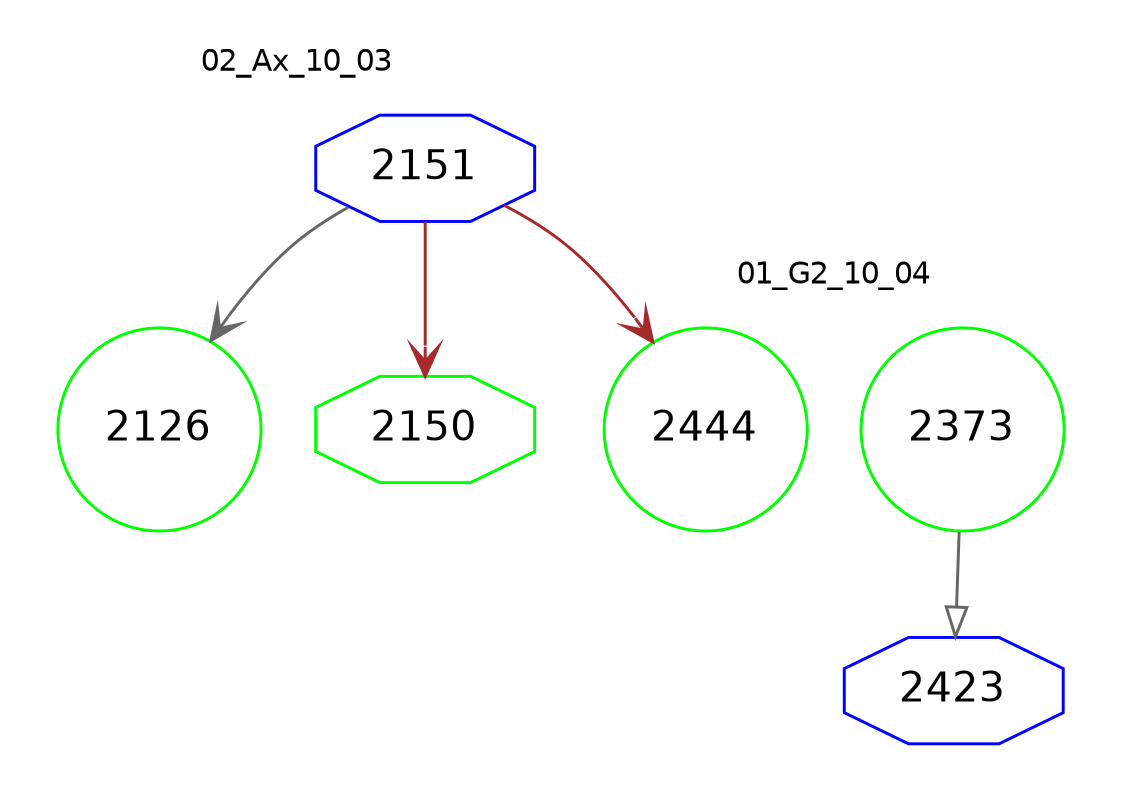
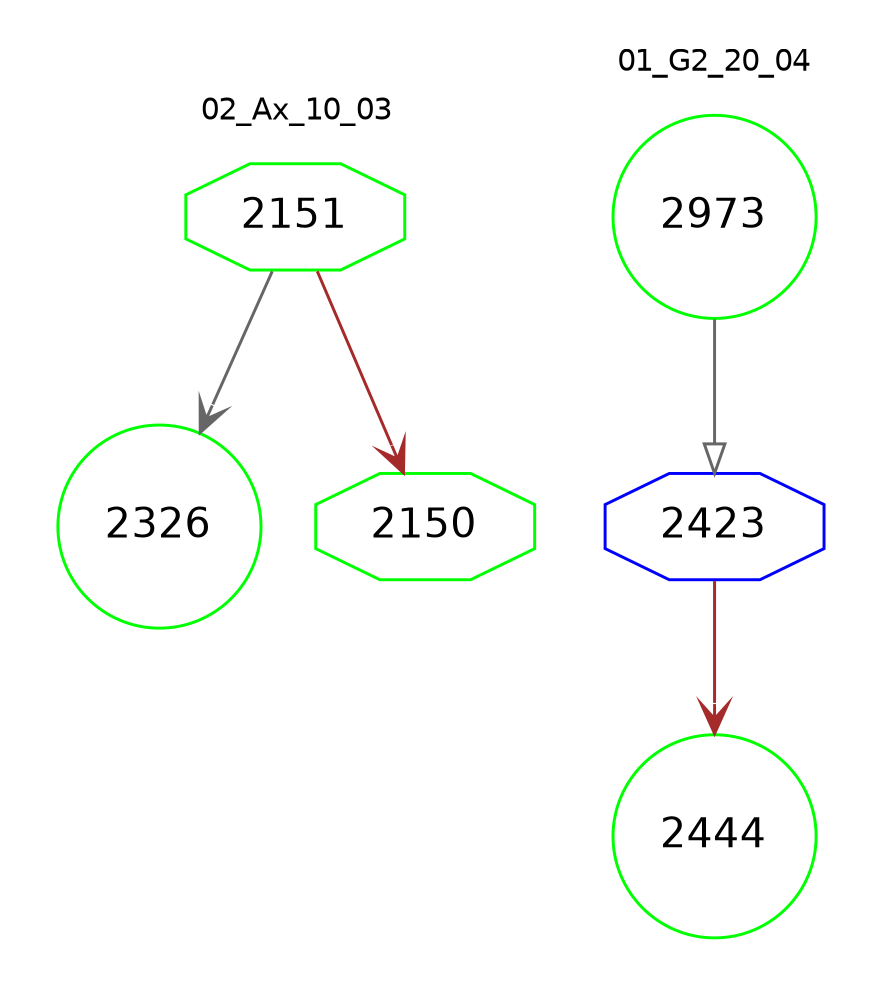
(425, 168) -> (295, 217)
(834, 276) -> (715, 63)
(601, 278) -> (715, 642)
(159, 429) -> (159, 527)
(963, 429) -> (715, 217)
